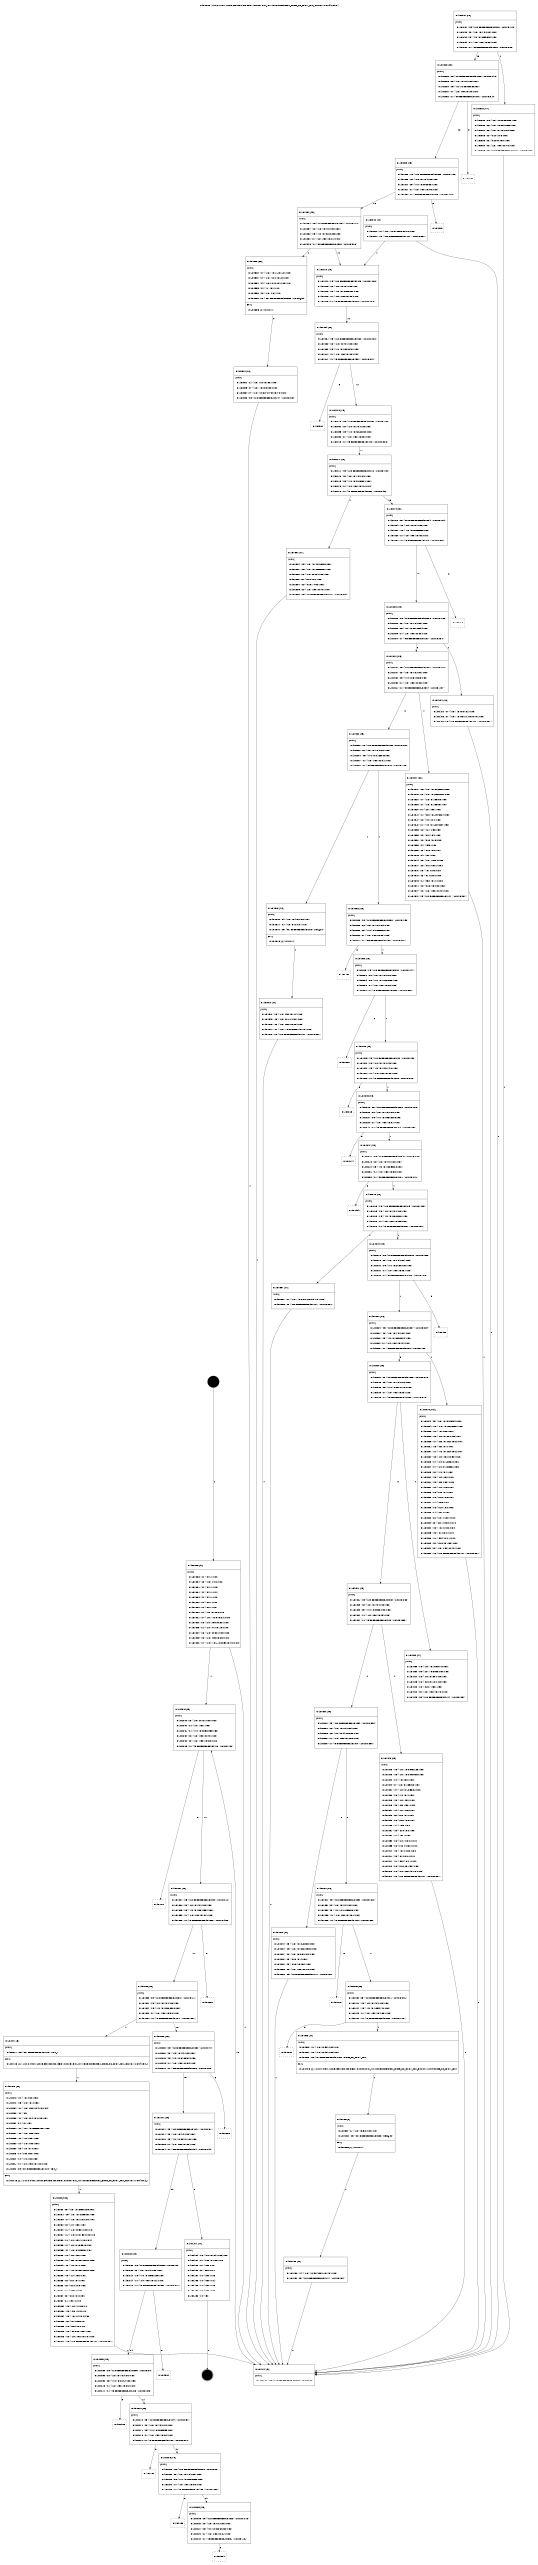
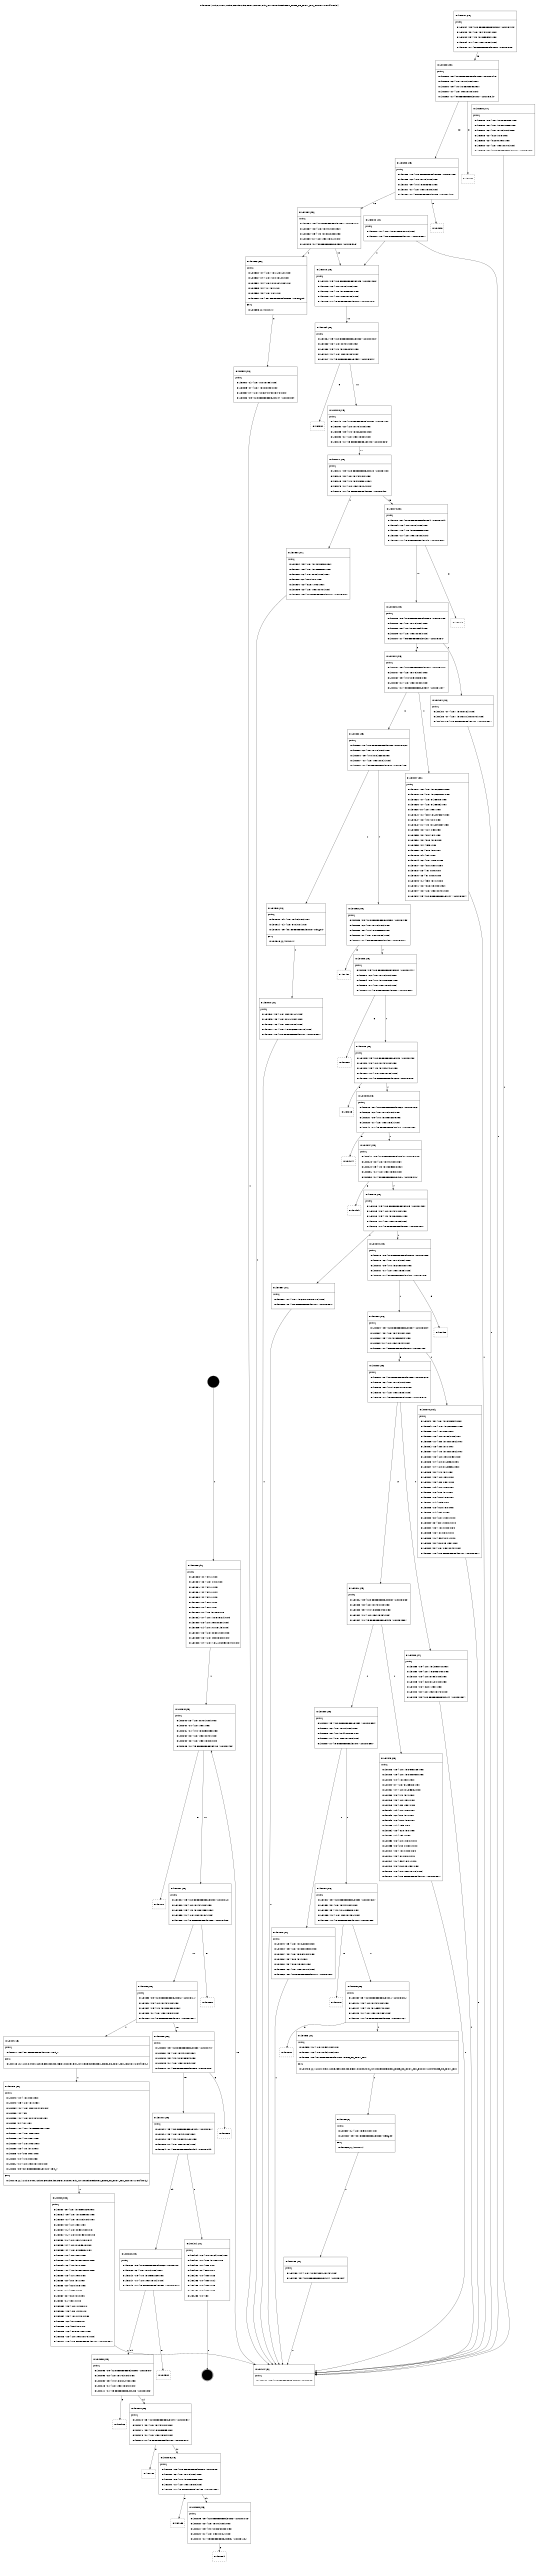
(503, 77) -> none
(244, 2008) -> (471, 2101)
